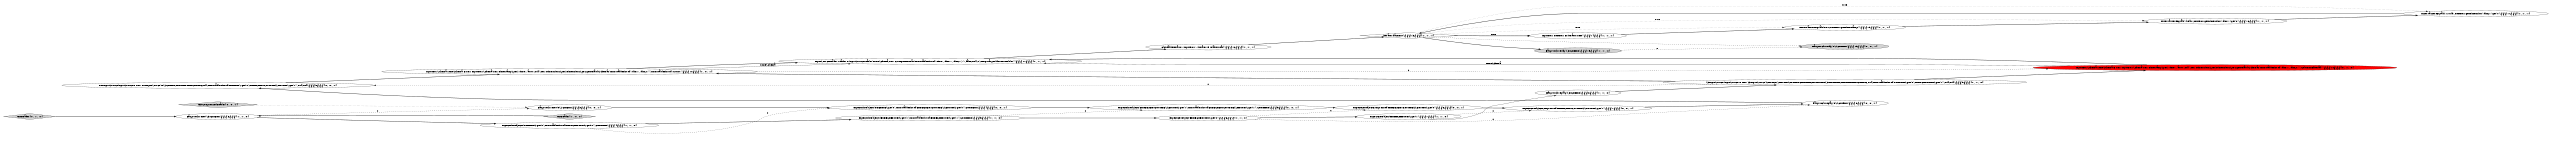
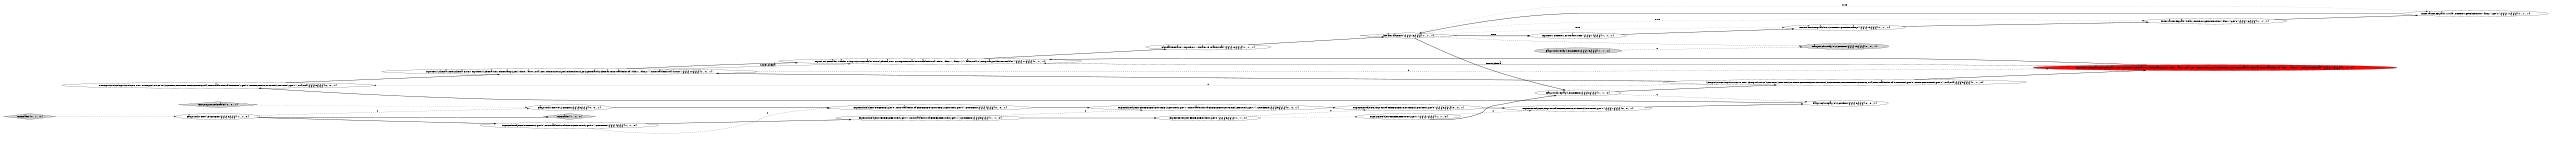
(1481, 45) -> (1487, 69)
(1491, 106) -> (1491, 106)
(404, 115) -> (403, 118)
(115, 117) -> (115, 117)
(1308, 117) -> (1308, 117)
(1532, 119) -> (1710, 98)
